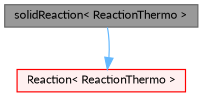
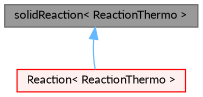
(109, 42) -> (93, 54)
